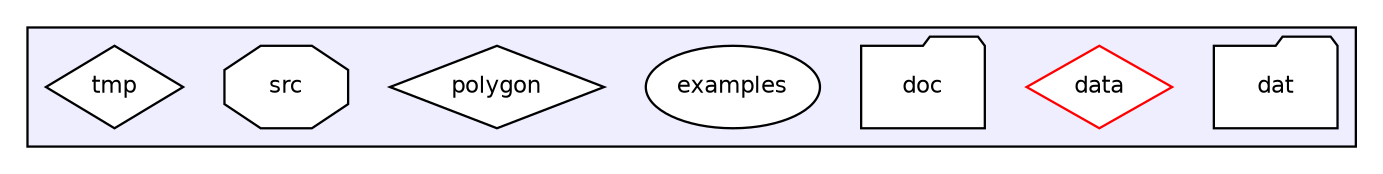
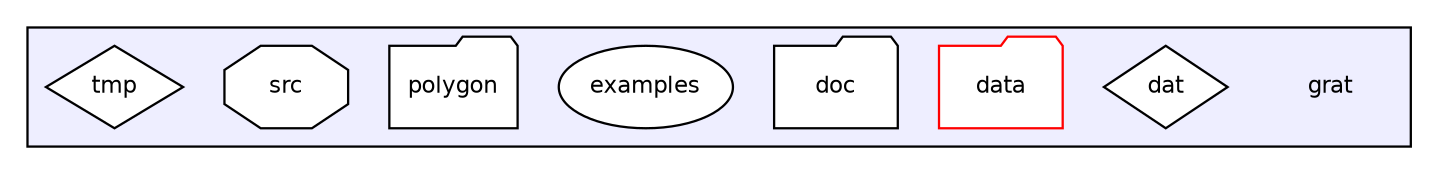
(497, 87) -> (453, 87)
(1099, 87) -> (1001, 87)
(1276, 87) -> (1166, 87)
none -> (1331, 87)
